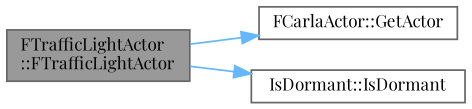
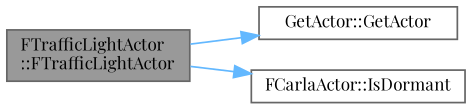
(358, 23) -> (358, 23)
(358, 86) -> (358, 86)
